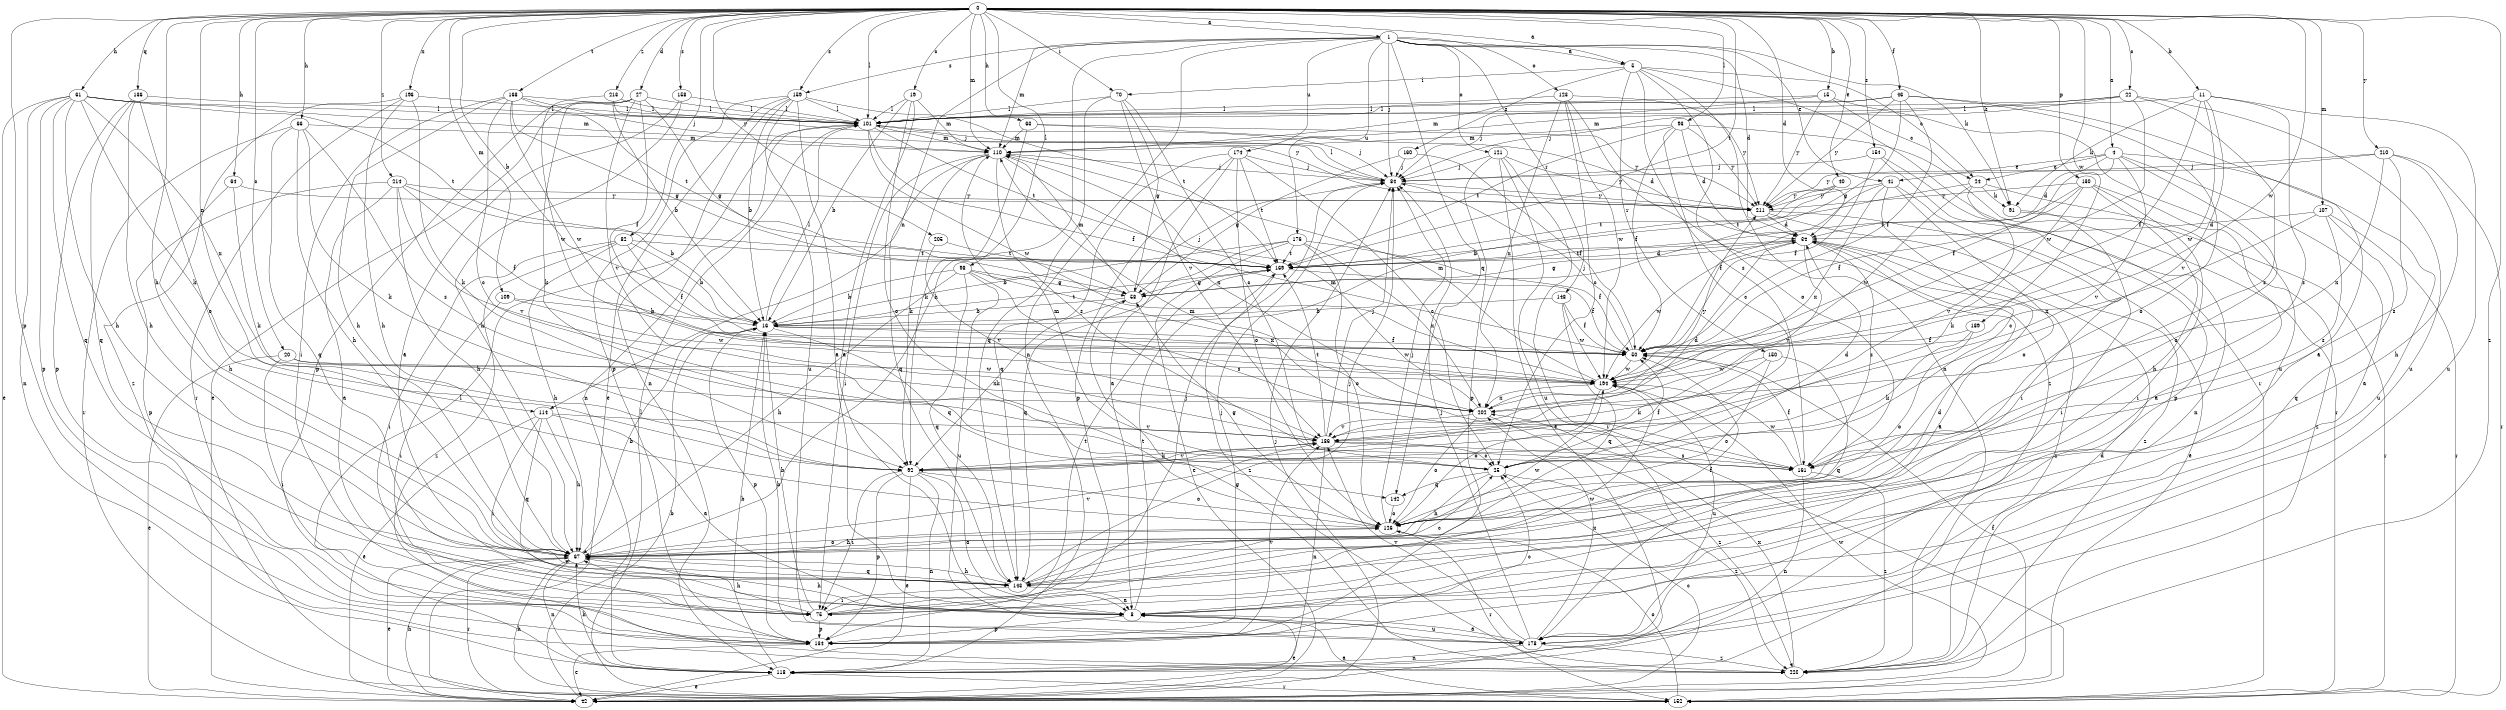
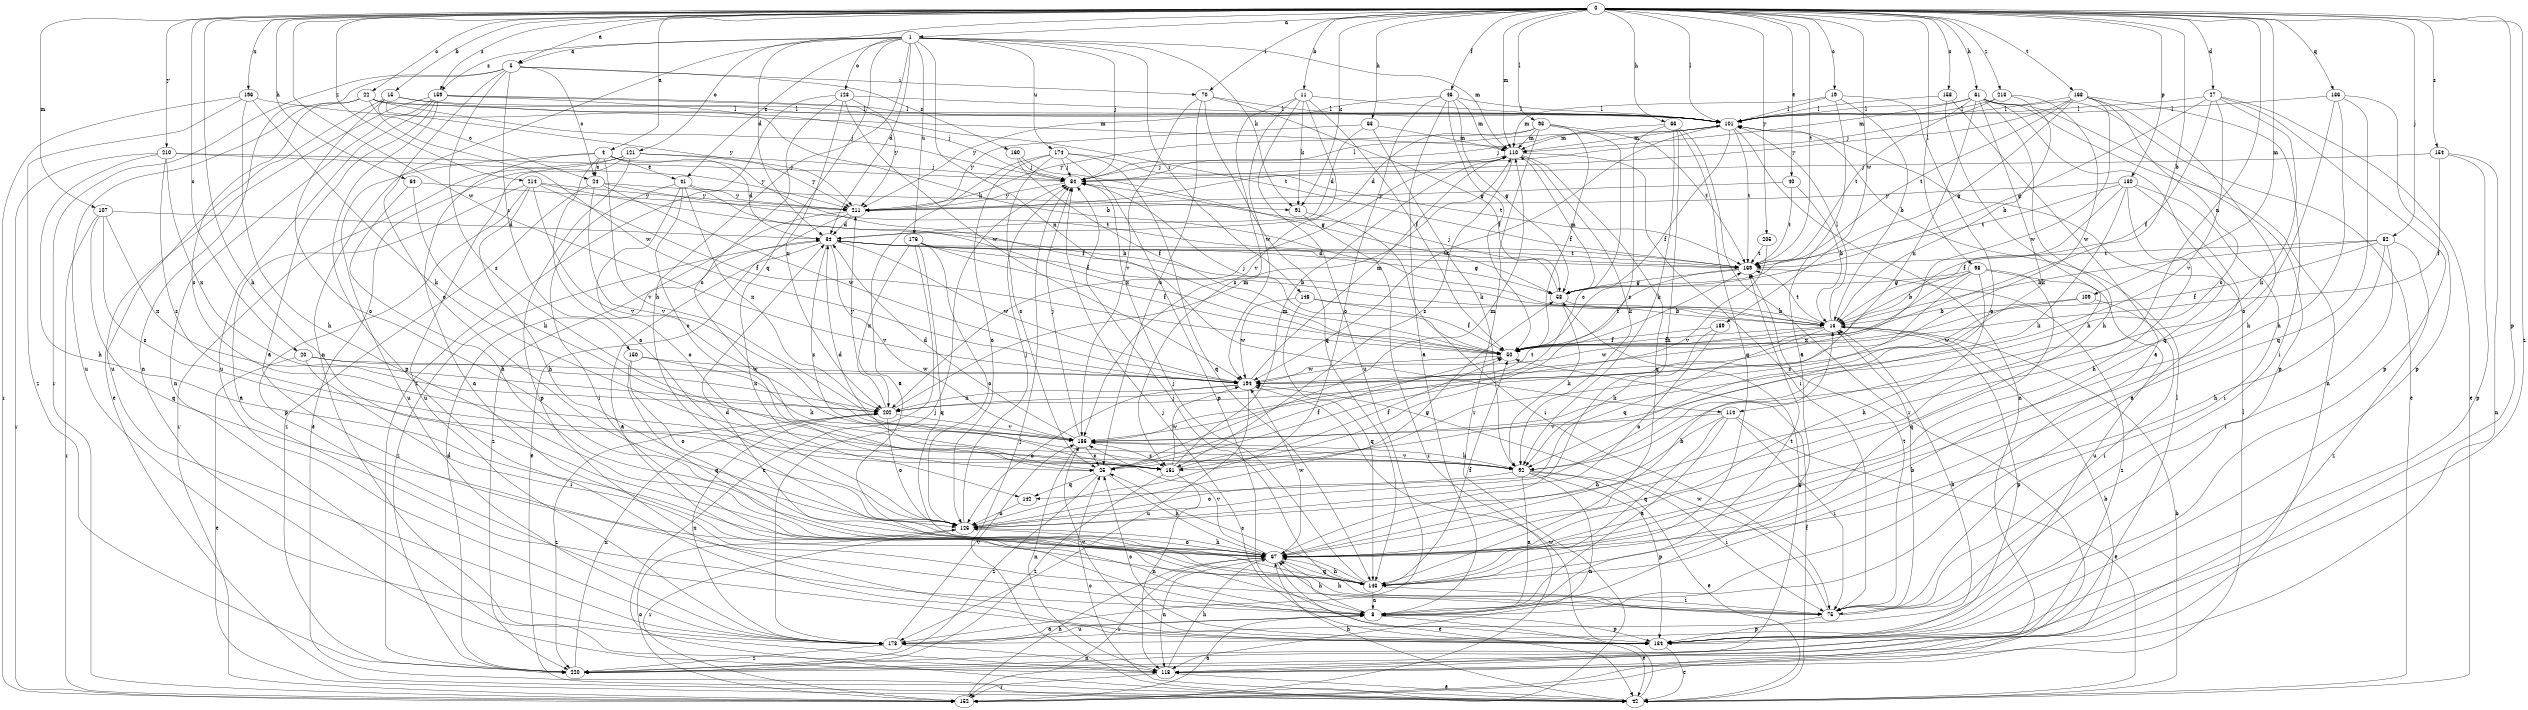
none -> (546, 405)
